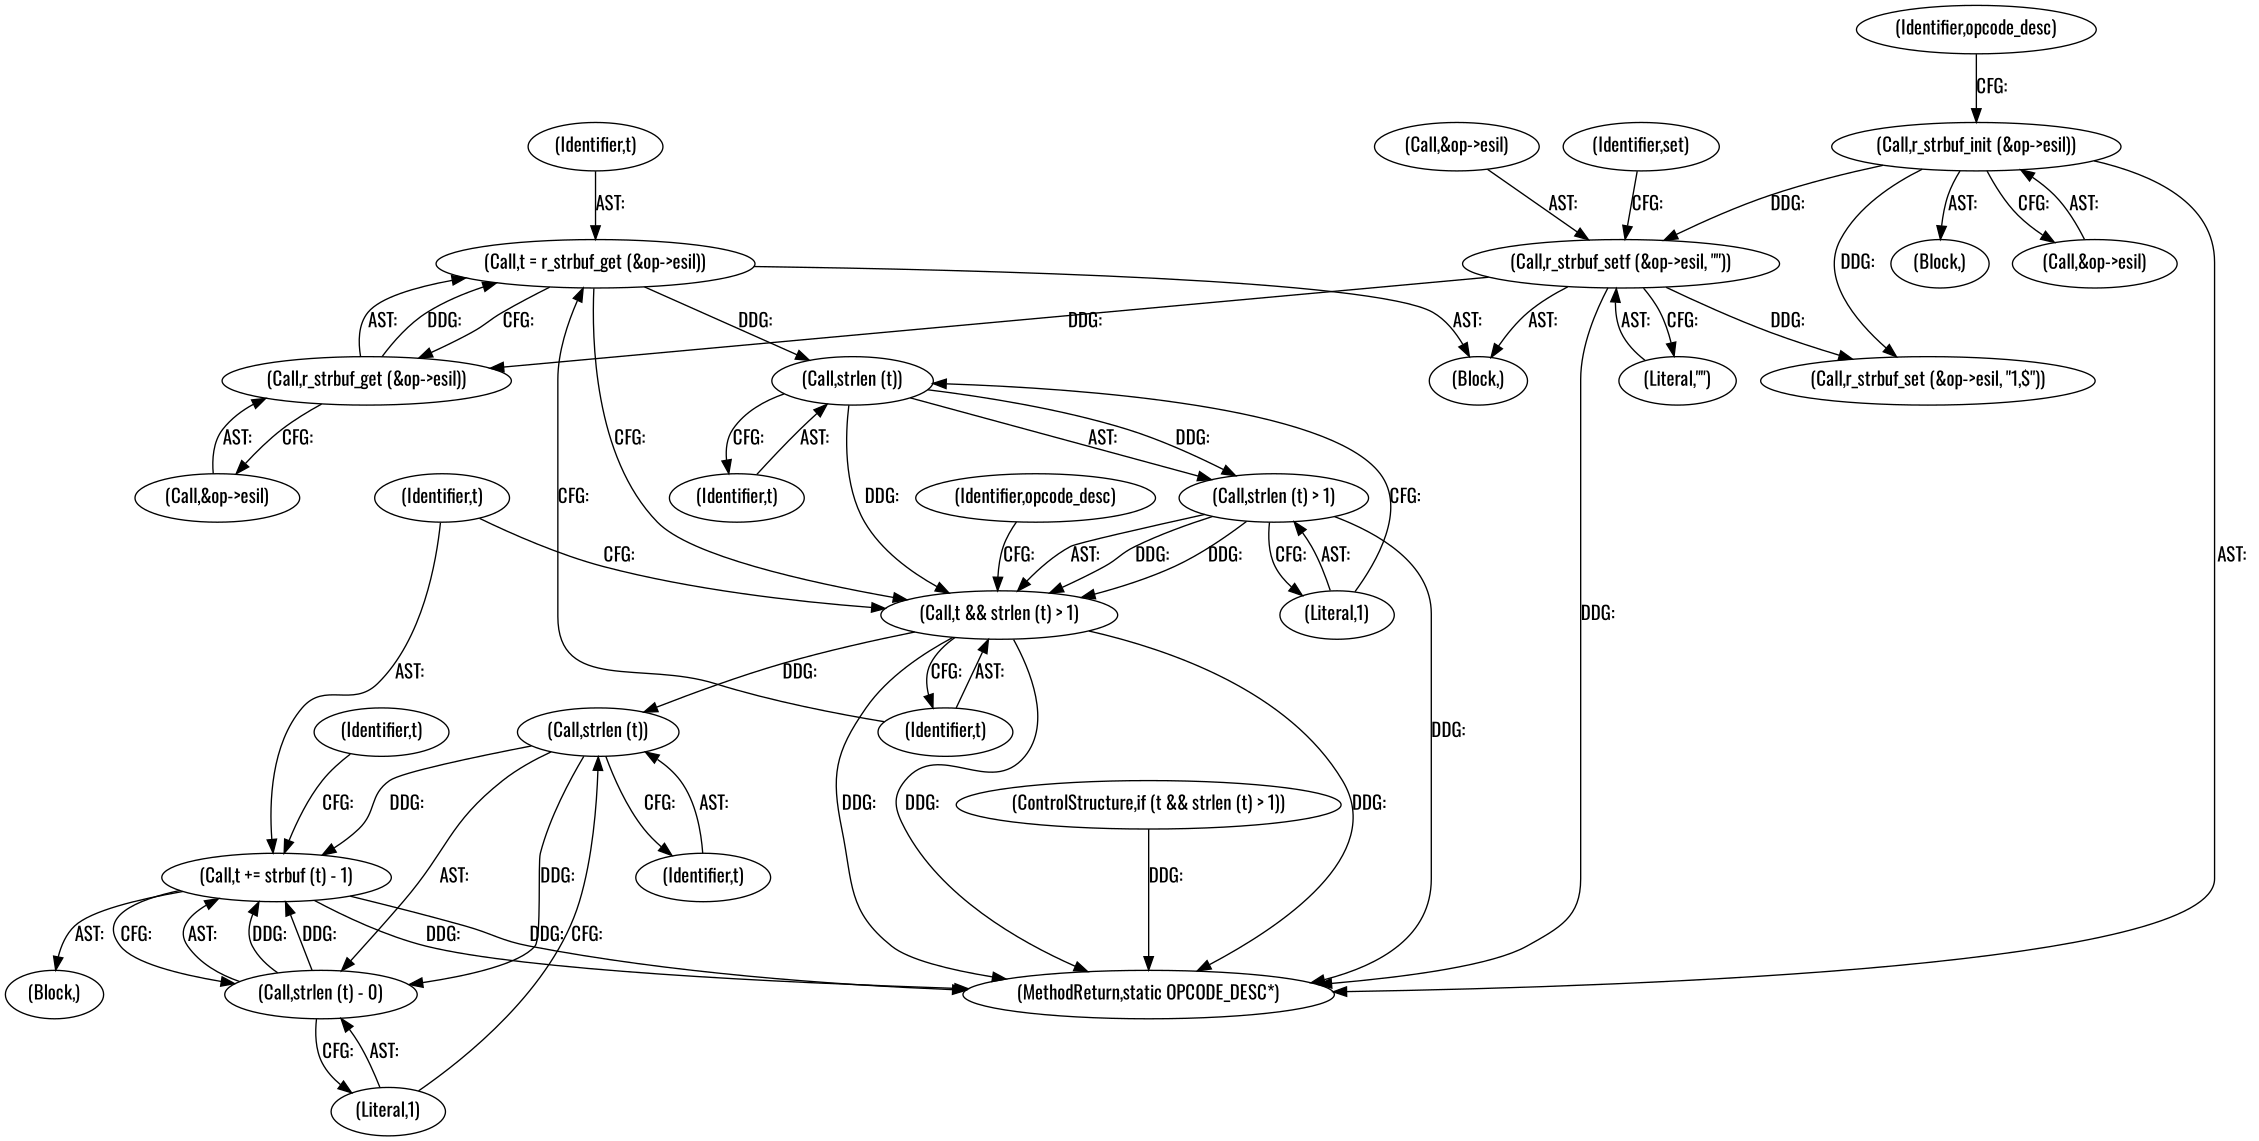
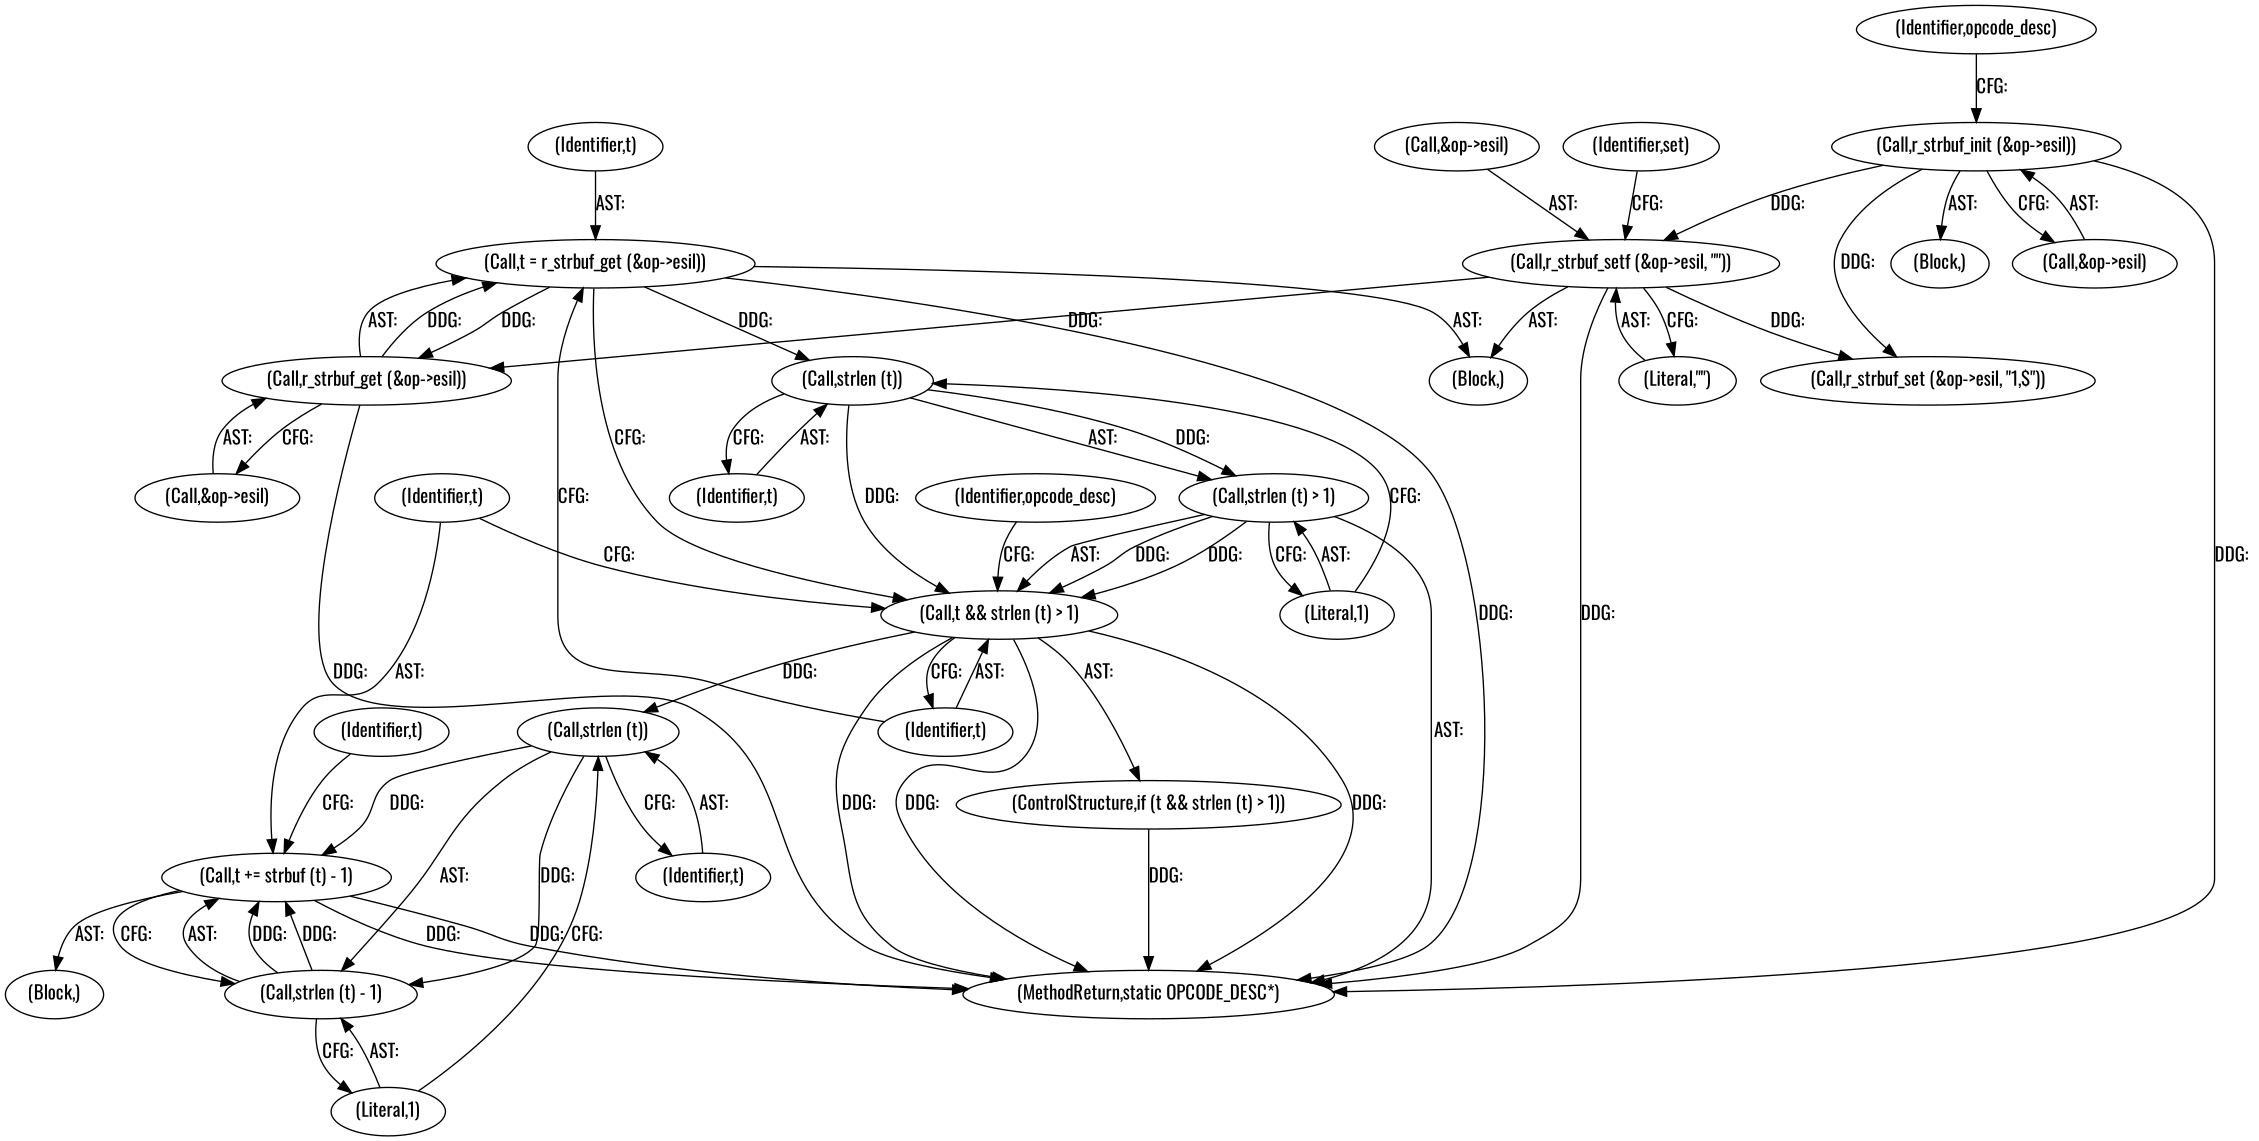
(521, 322) -> (521, 322)
none -> (1383, 433)
(2234, 557) -> (2234, 557)
none -> (1095, 696)
none -> (584, 698)
(1451, 732) -> (1451, 732)
(321, 995) -> (321, 995)
